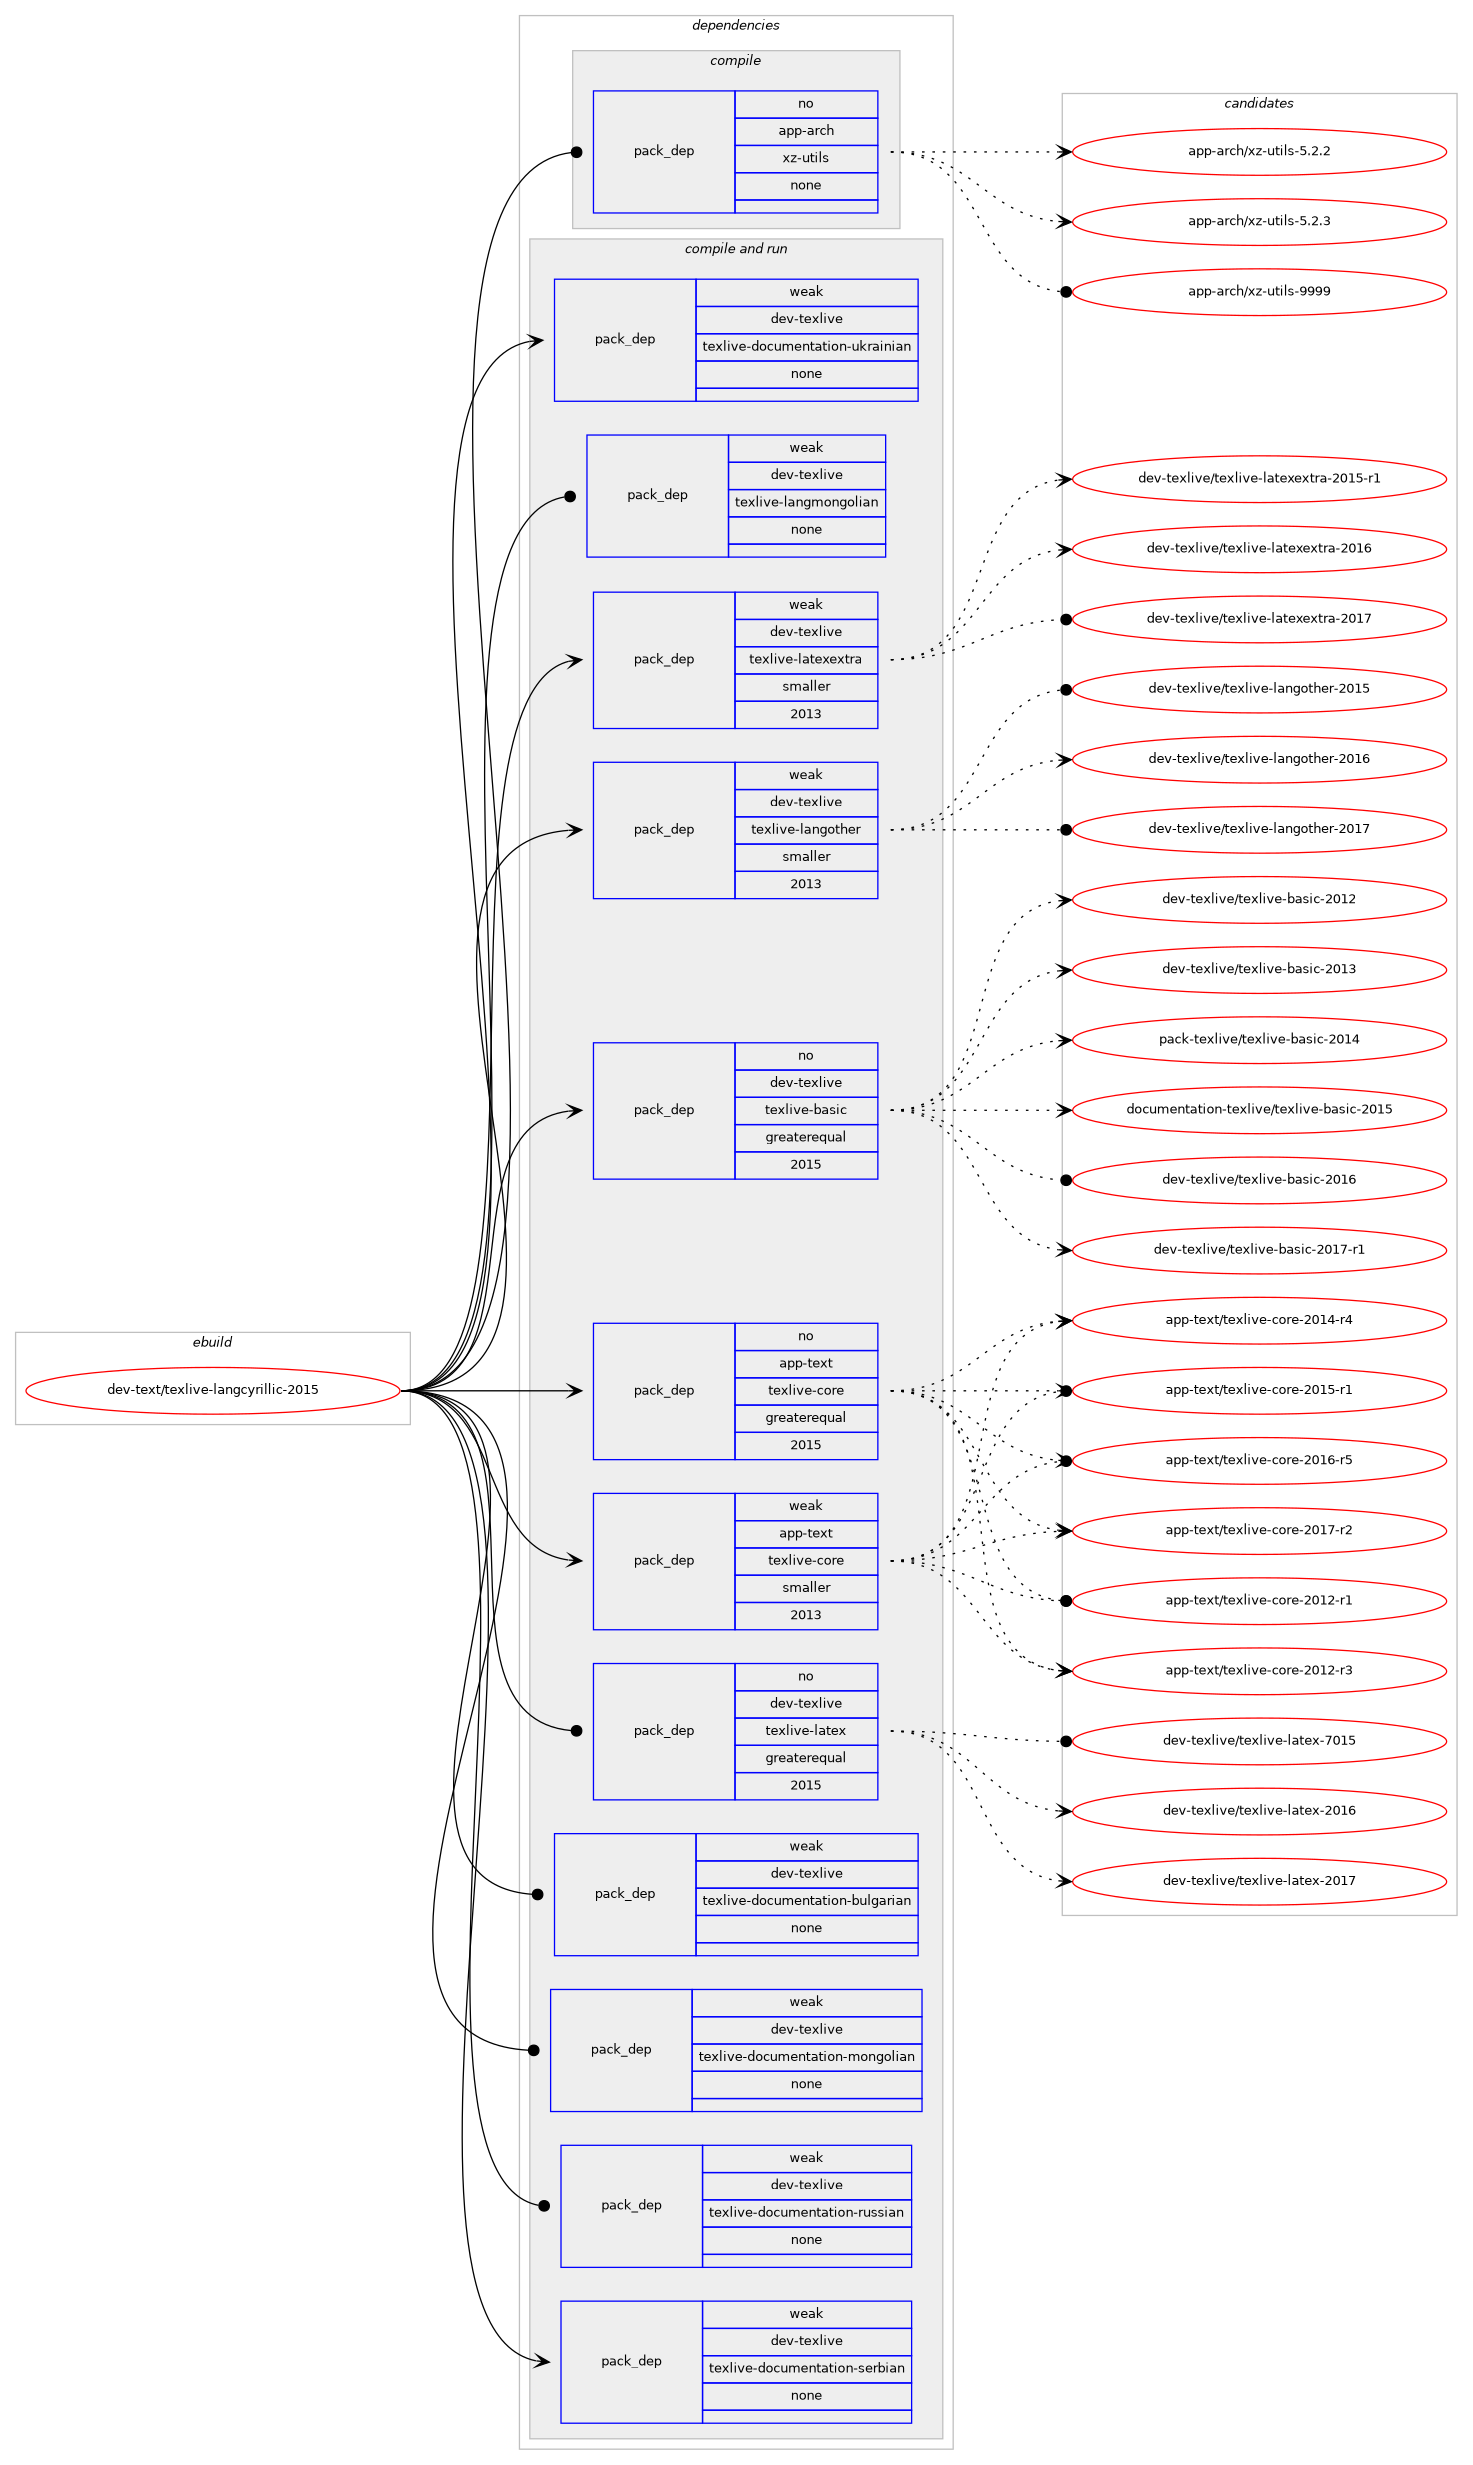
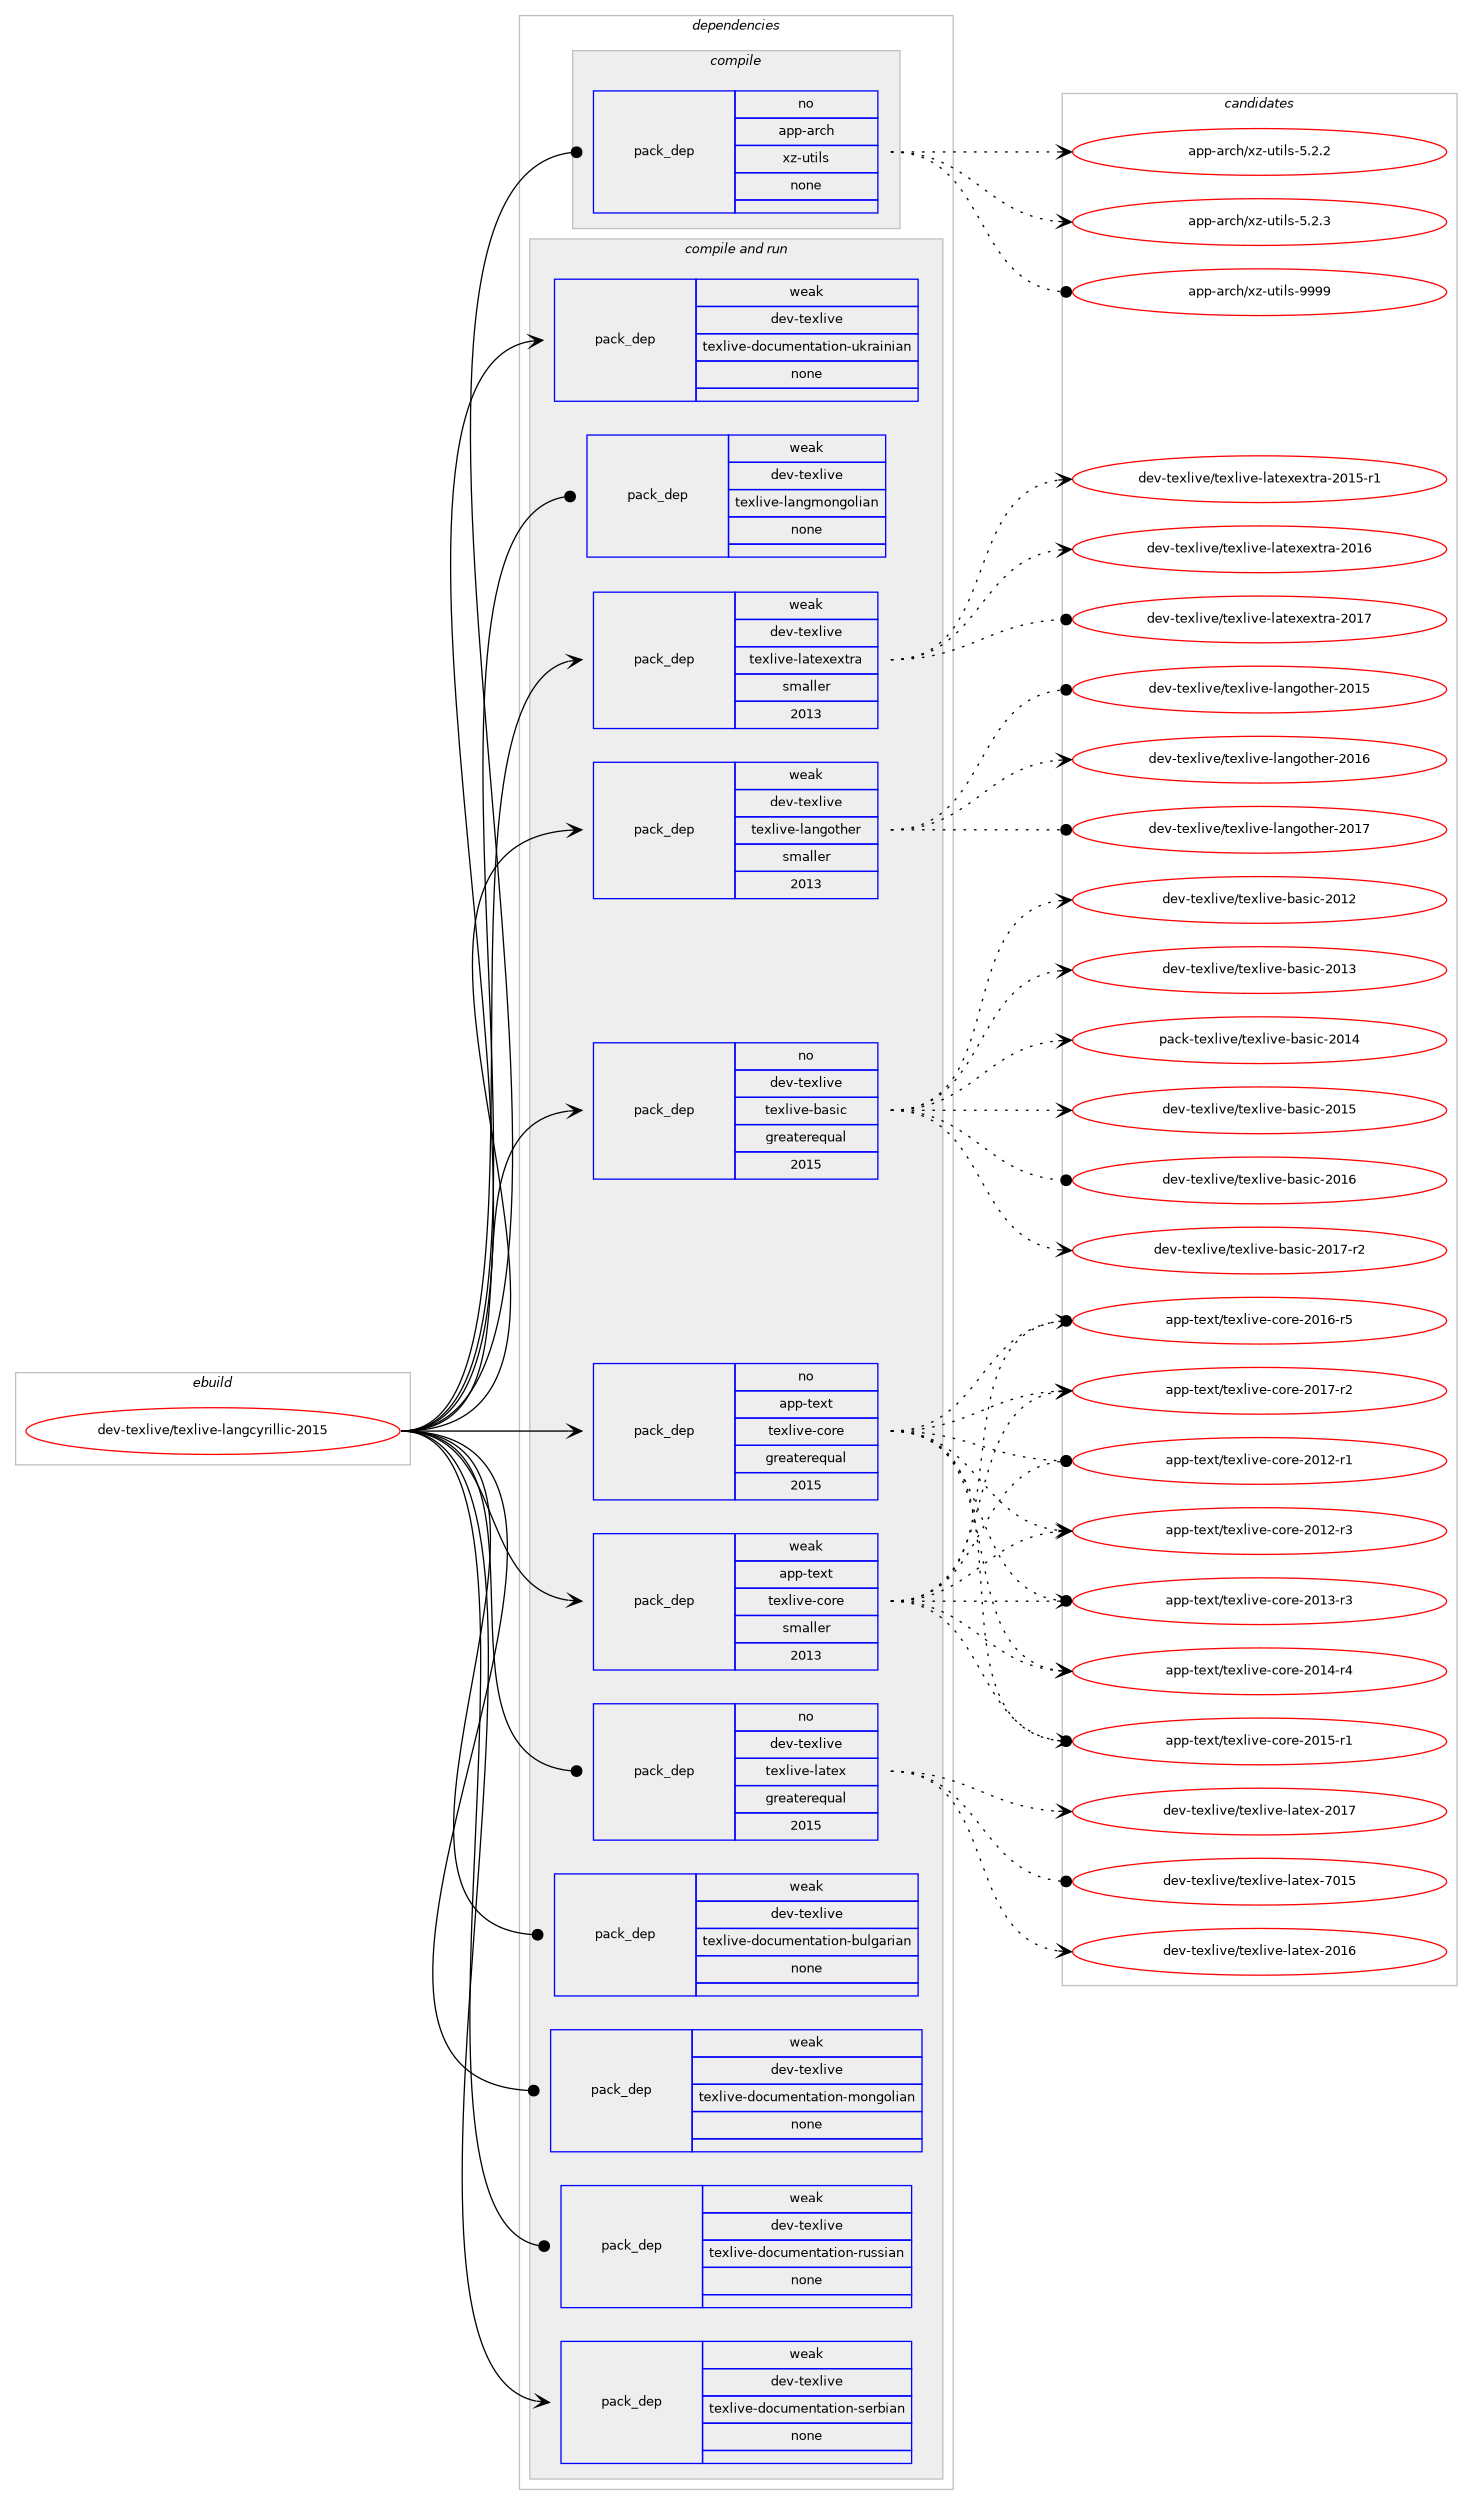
(1260, 1110) -> (1260, 1110)
(1260, 1251) -> (1260, 1251)
(213, 1391) -> (213, 1431)
none -> (1260, 1601)
